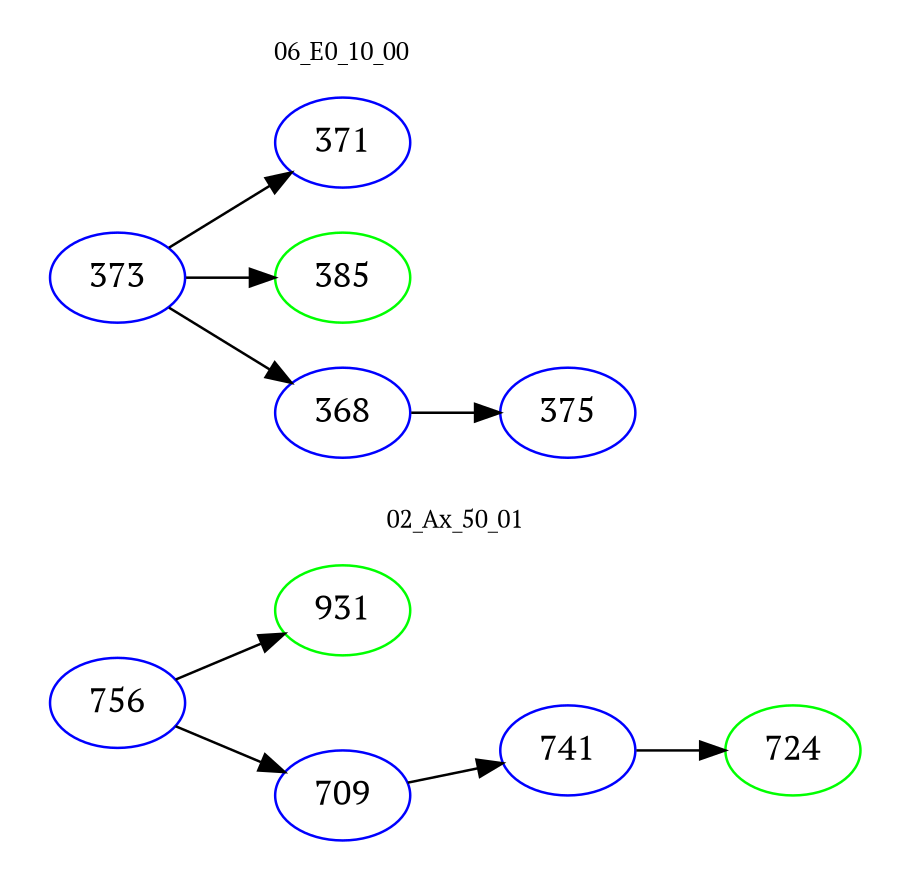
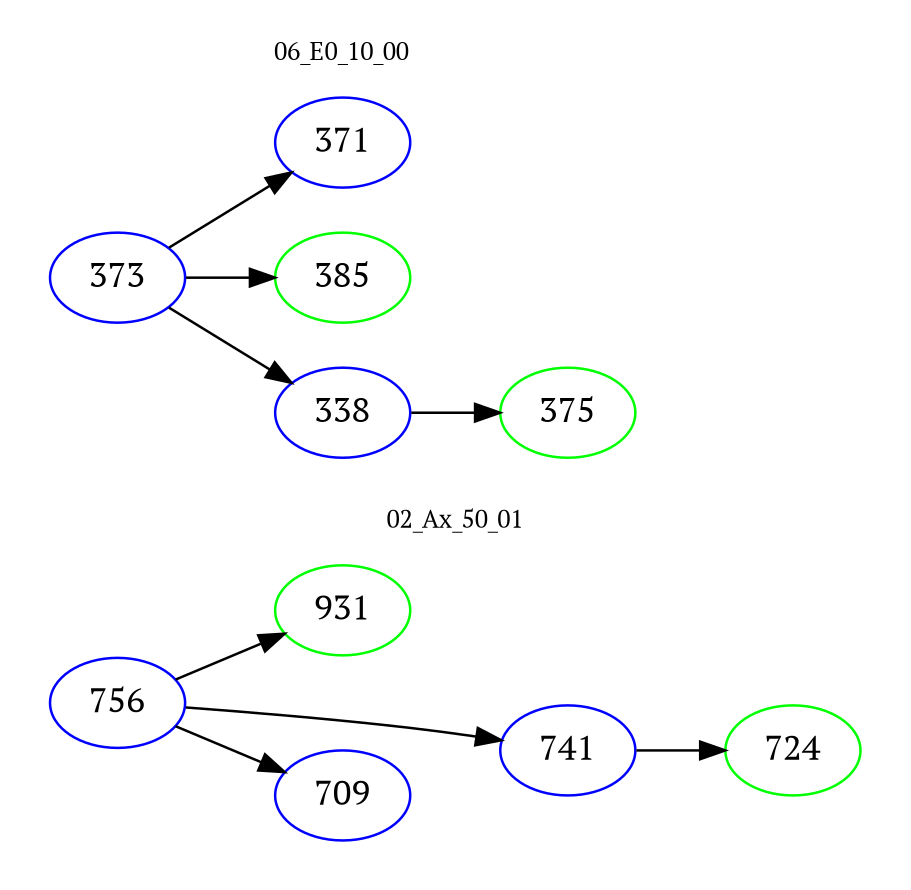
(343, 413) -> (343, 413)
(568, 413) -> (568, 413)
(443, 775) -> (331, 720)
